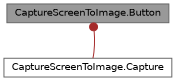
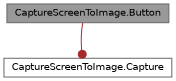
(94, 45) -> (81, 37)
